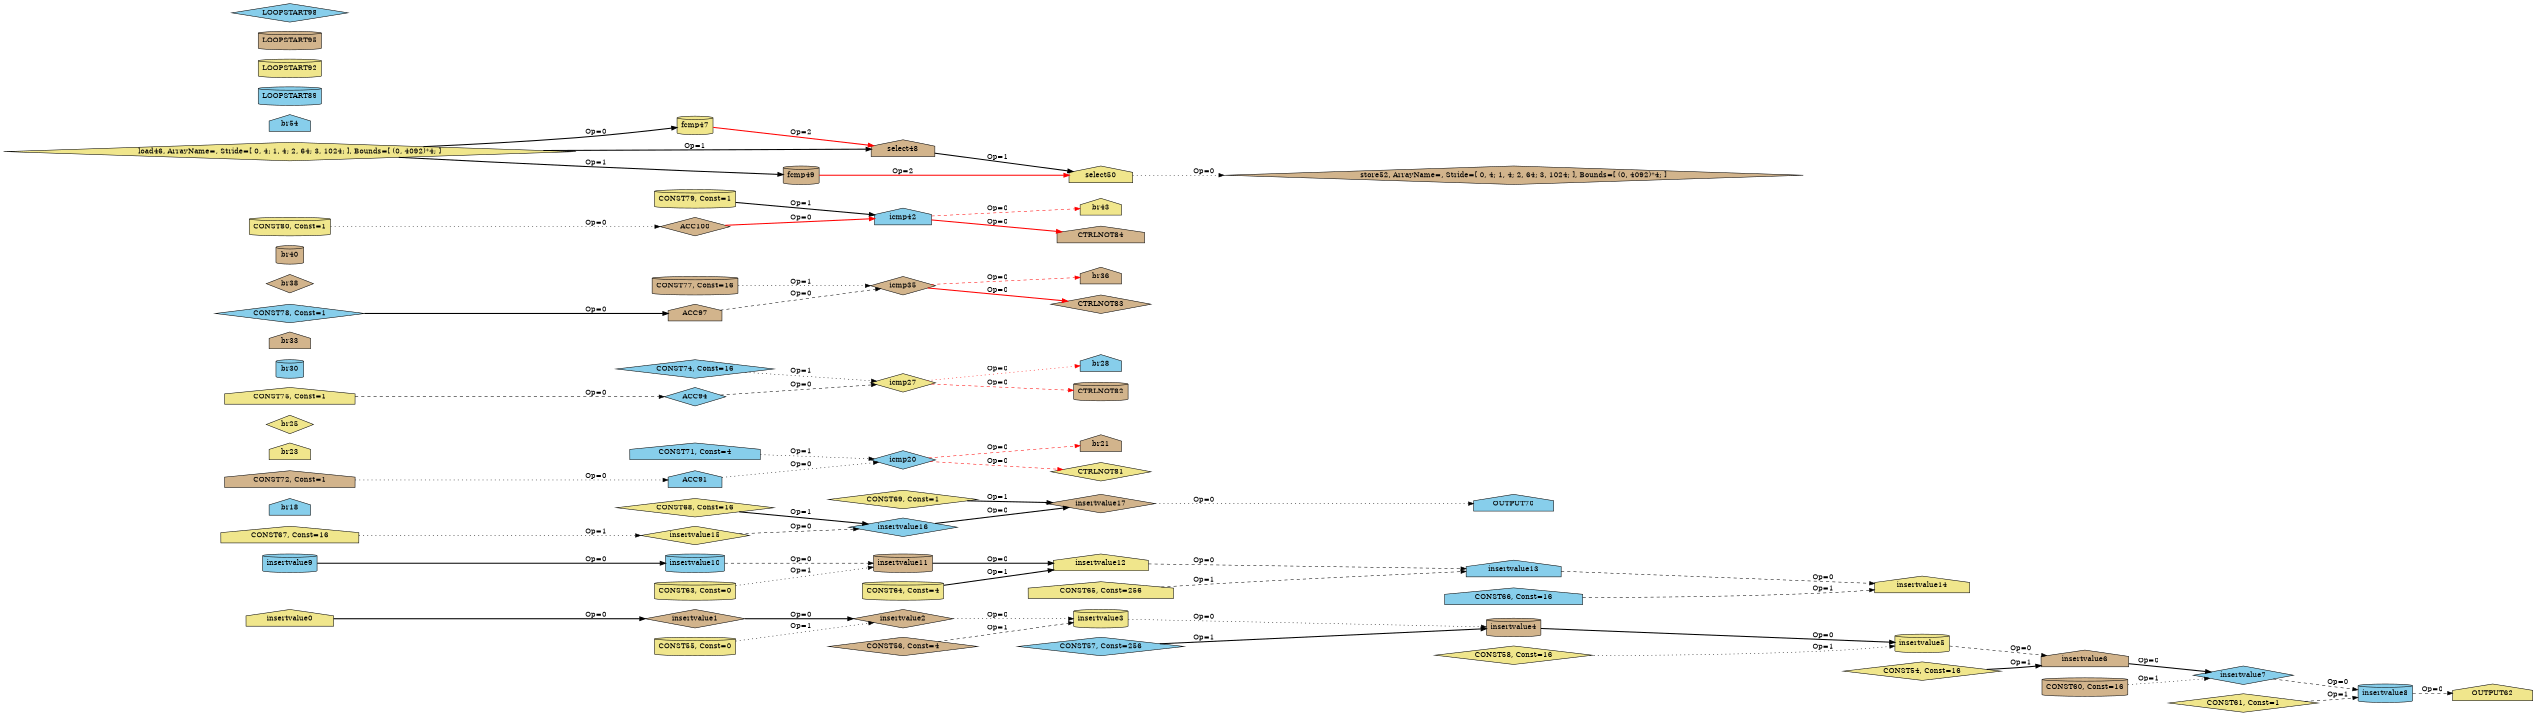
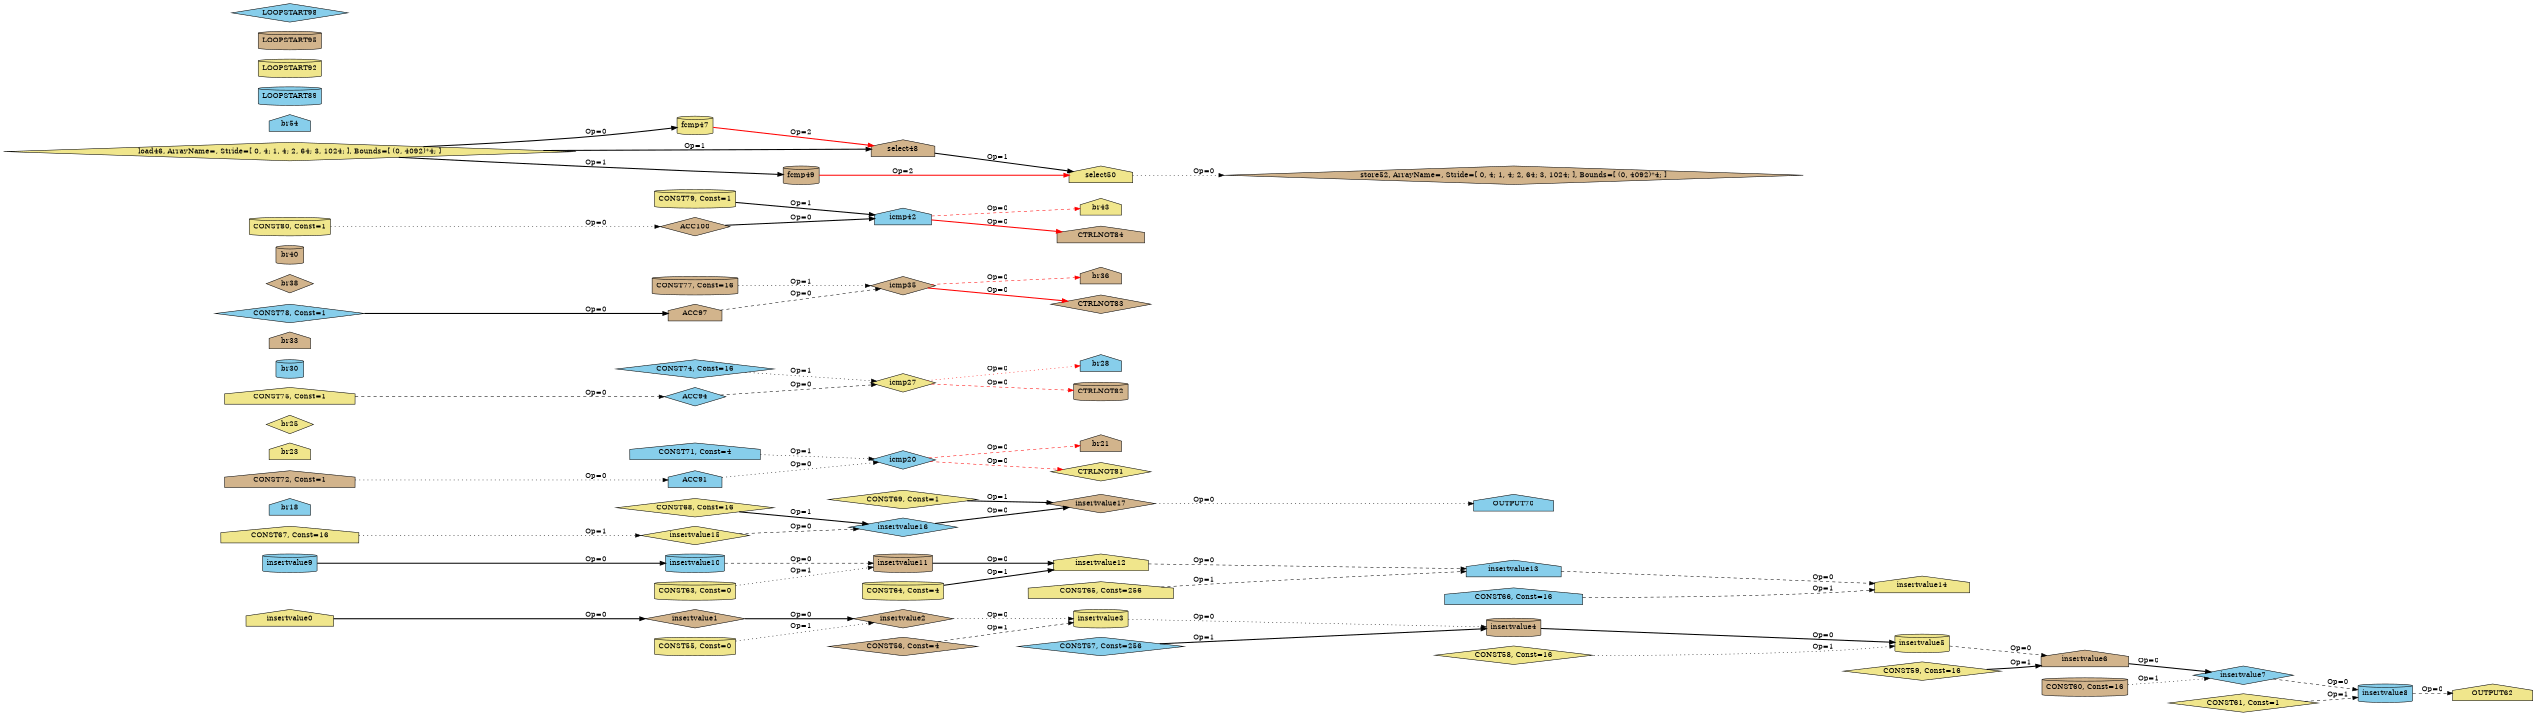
(797, 222) -> (797, 222)
(1922, 671) -> (1922, 671)
